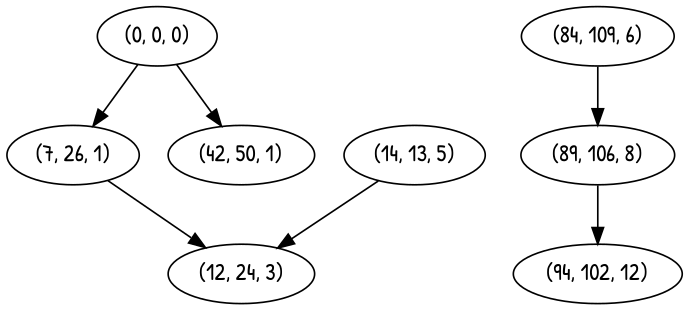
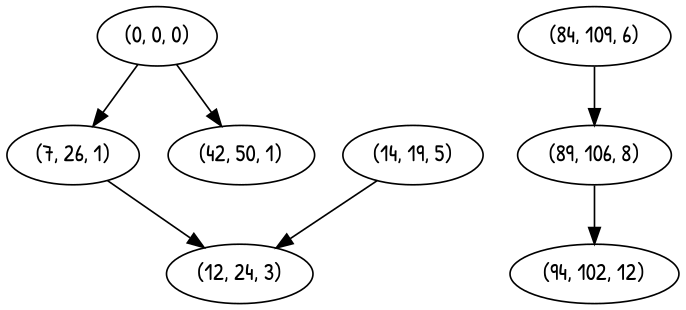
(415, 155) -> (413, 155)
